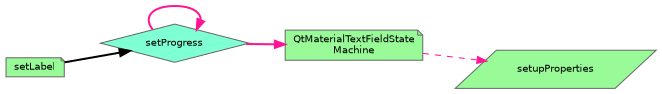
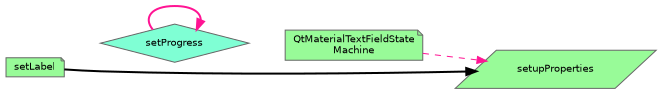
(260, 44) -> none
(92, 57) -> (265, 74)
